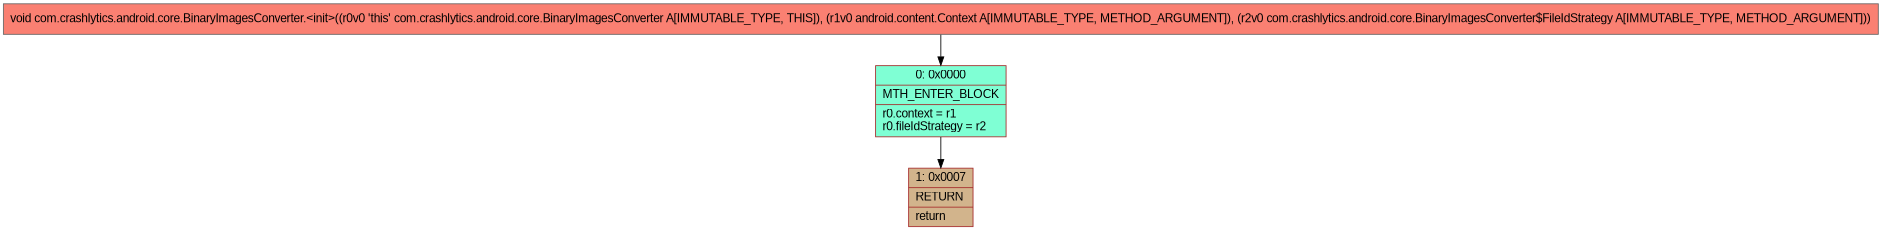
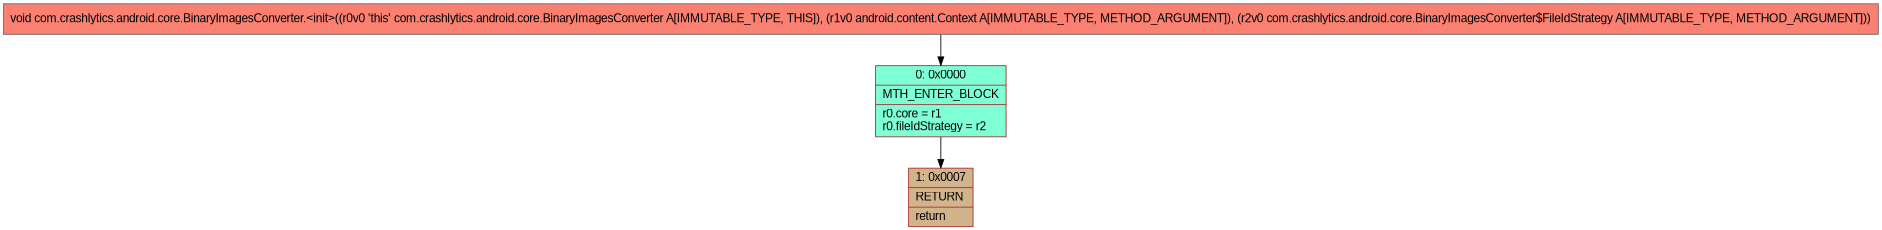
(920, 114) -> (912, 114)
